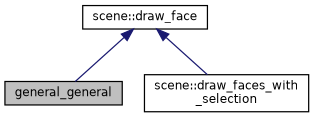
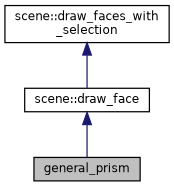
(187, 56) -> (87, 72)
(64, 93) -> (87, 169)
